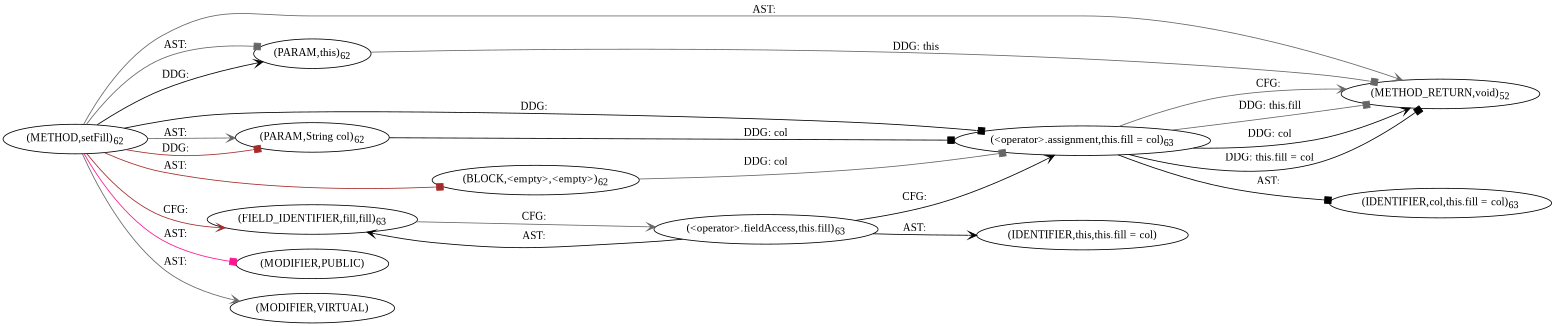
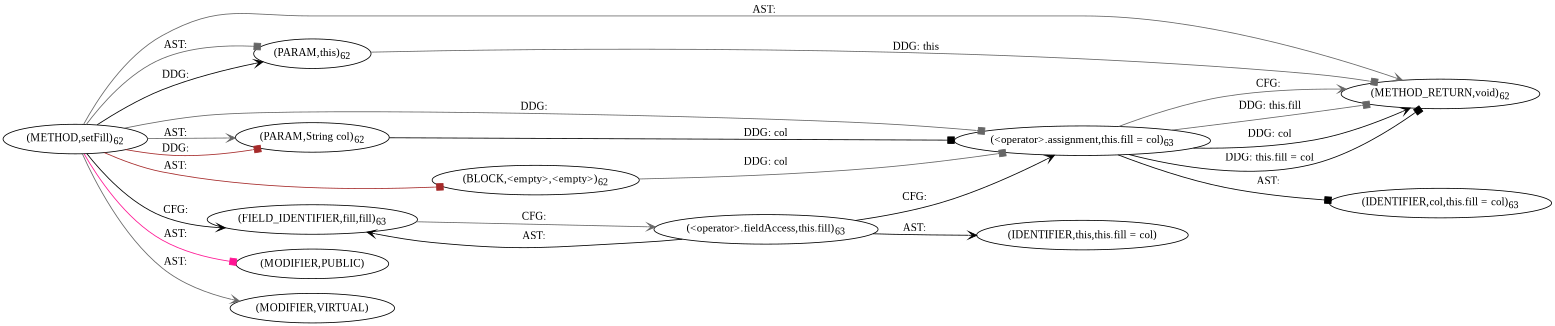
(1505, 93) -> (1505, 93)
(550, 114) -> (550, 114)
(143, 206) -> (143, 206)
